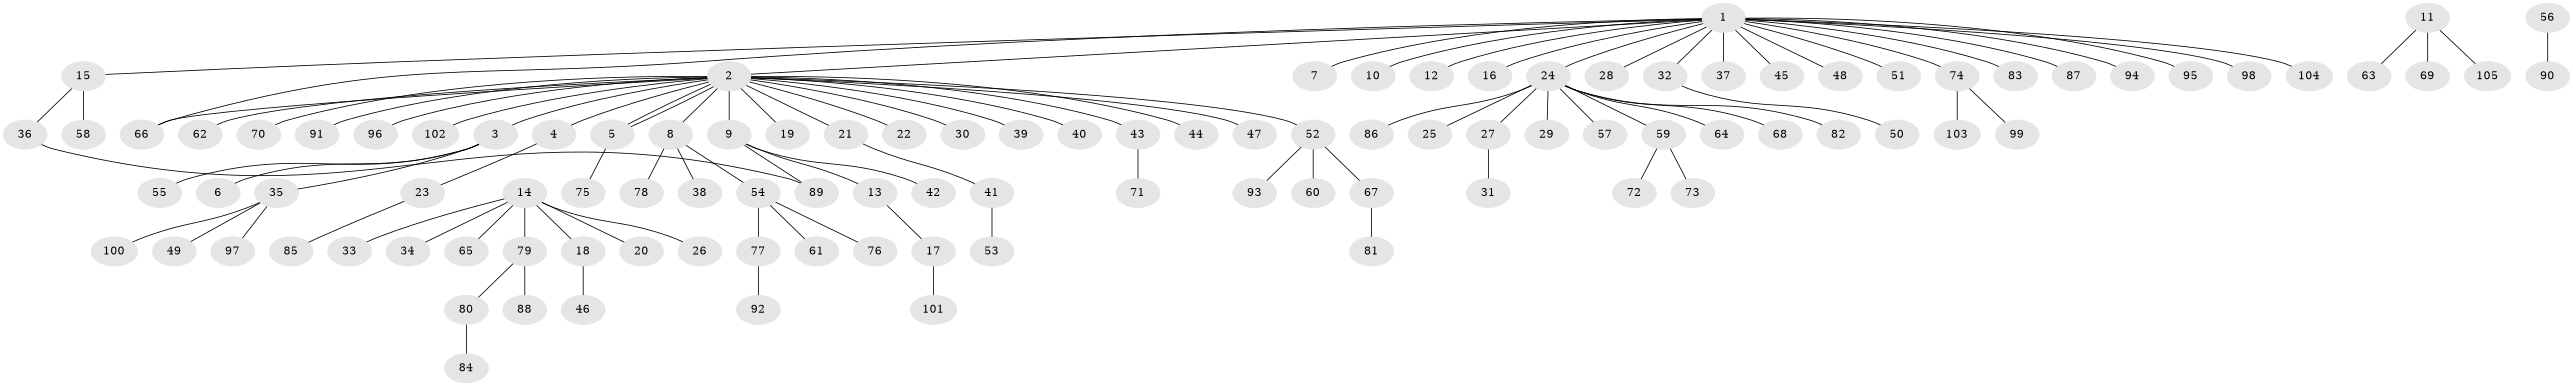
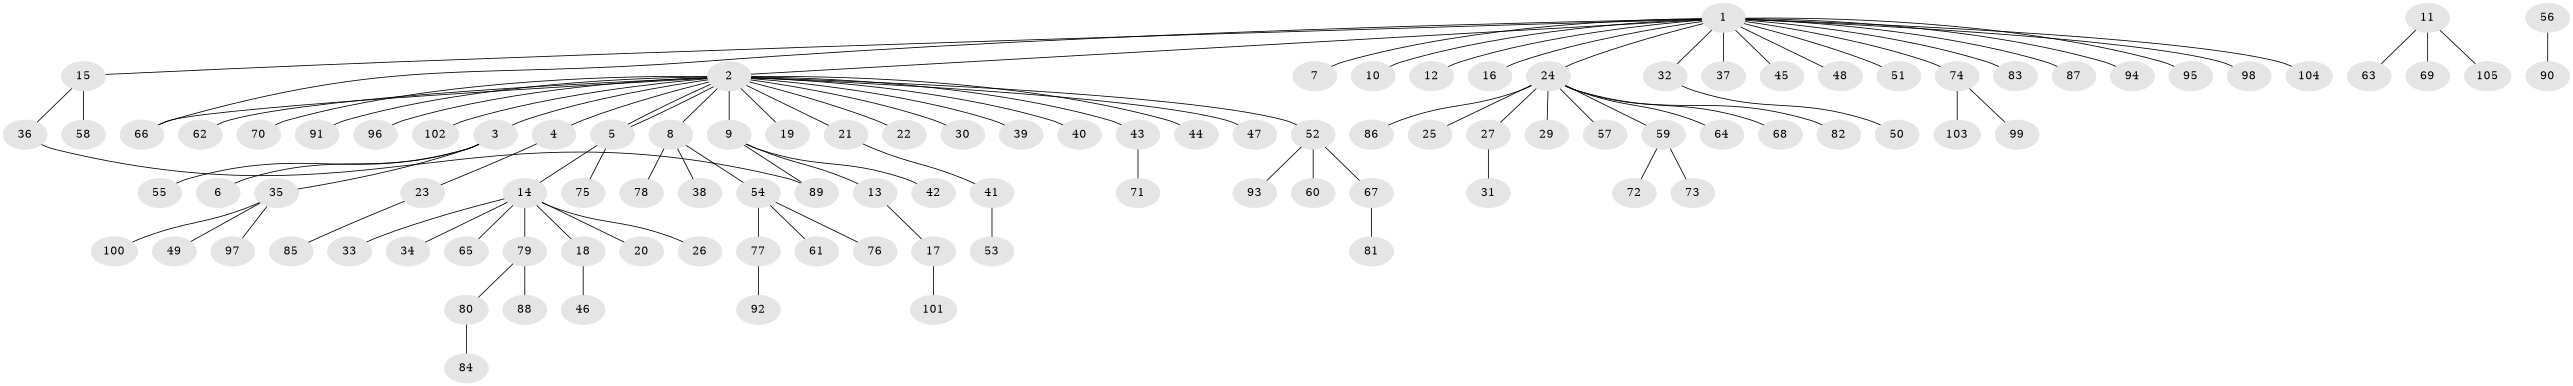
(1607, 76) -> none
none -> (569, 164)
